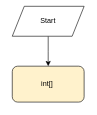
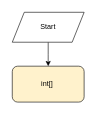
(48, 21) -> (48, 27)
